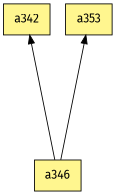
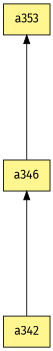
(43, 102) -> (27, 258)
